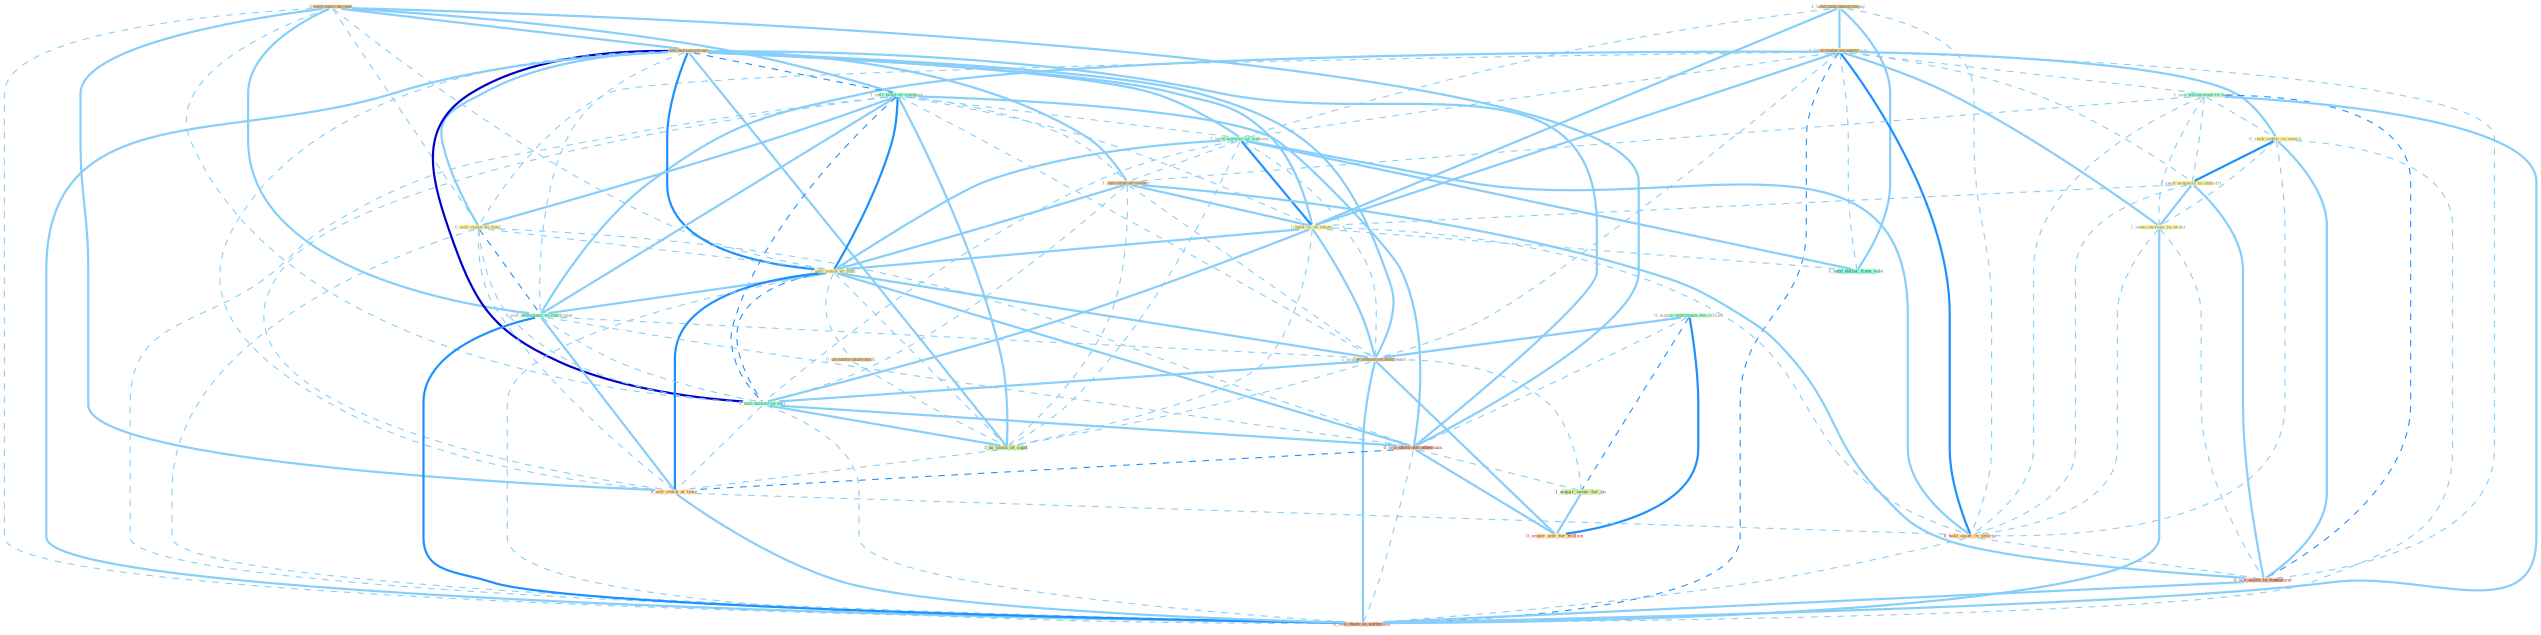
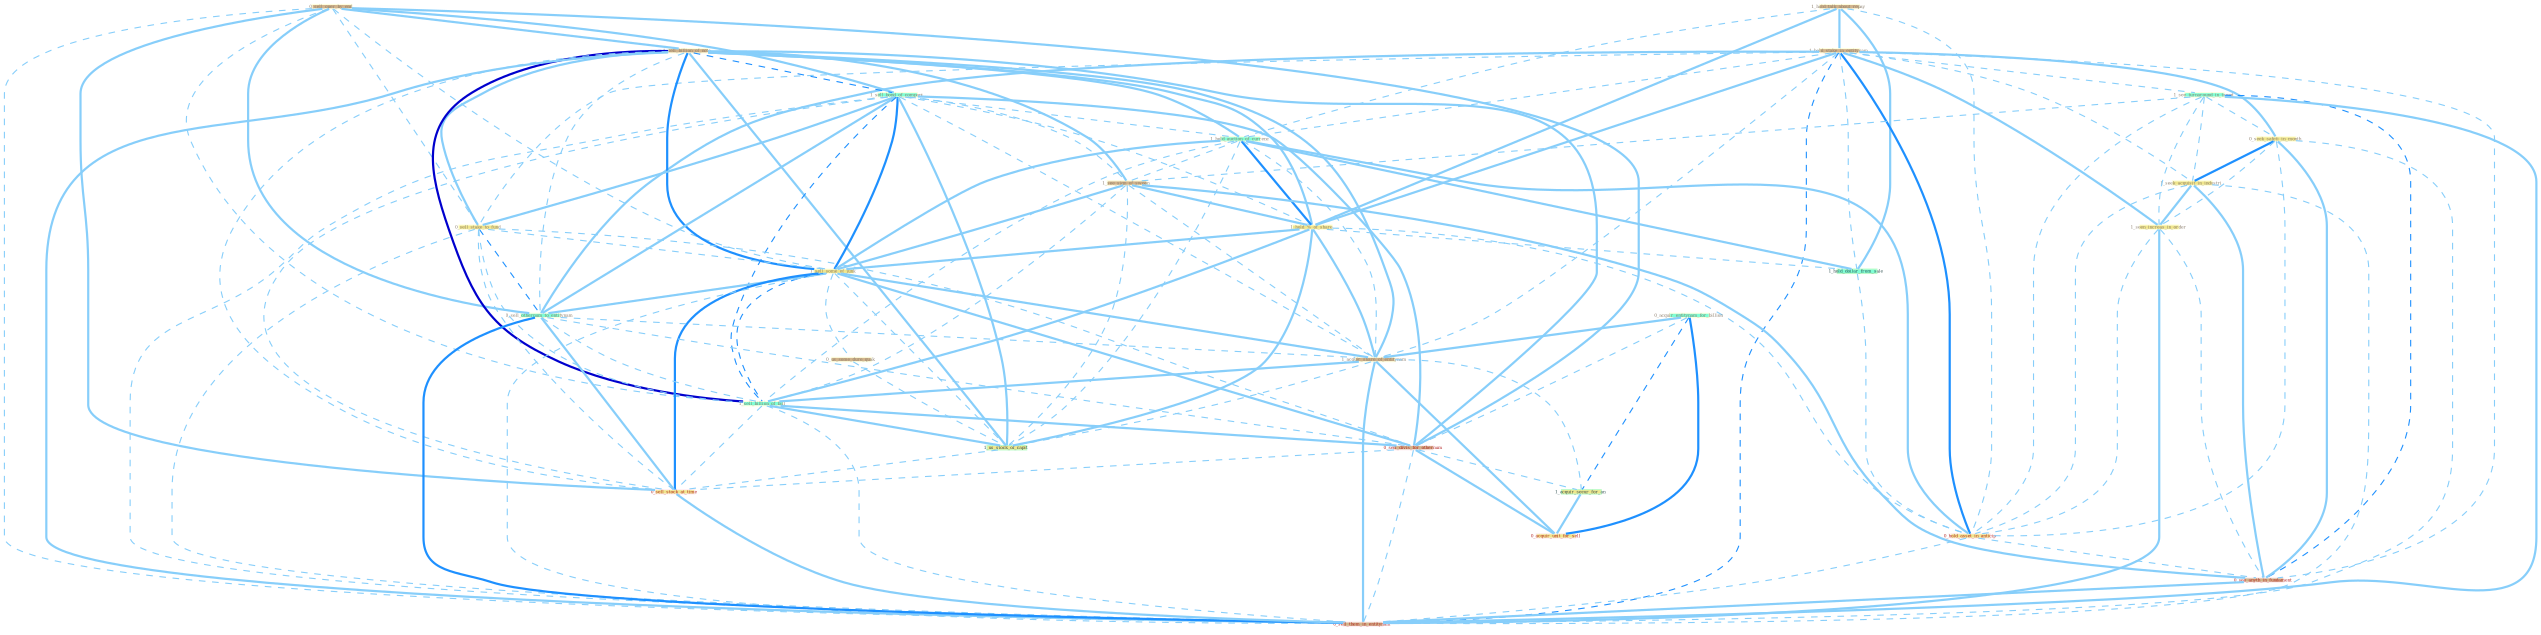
(1752, 205) -> (2343, 541)
(1201, 396) -> (1201, 396)
(1044, 470) -> (1044, 470)
(1323, 514) -> (1866, 431)
(1556, 536) -> (1556, 536)
